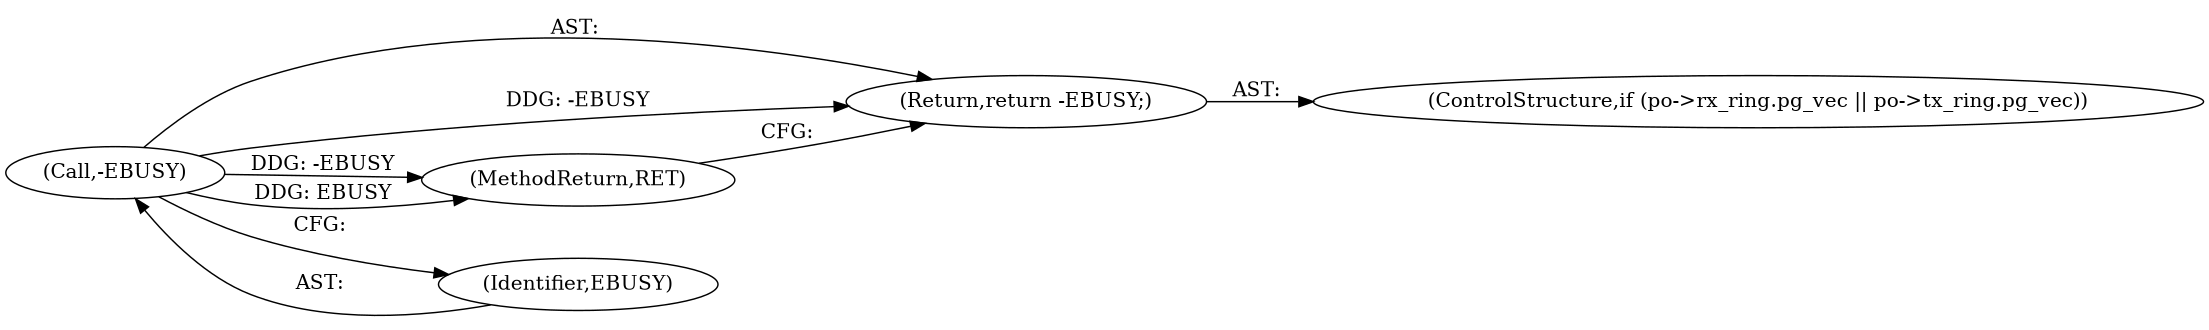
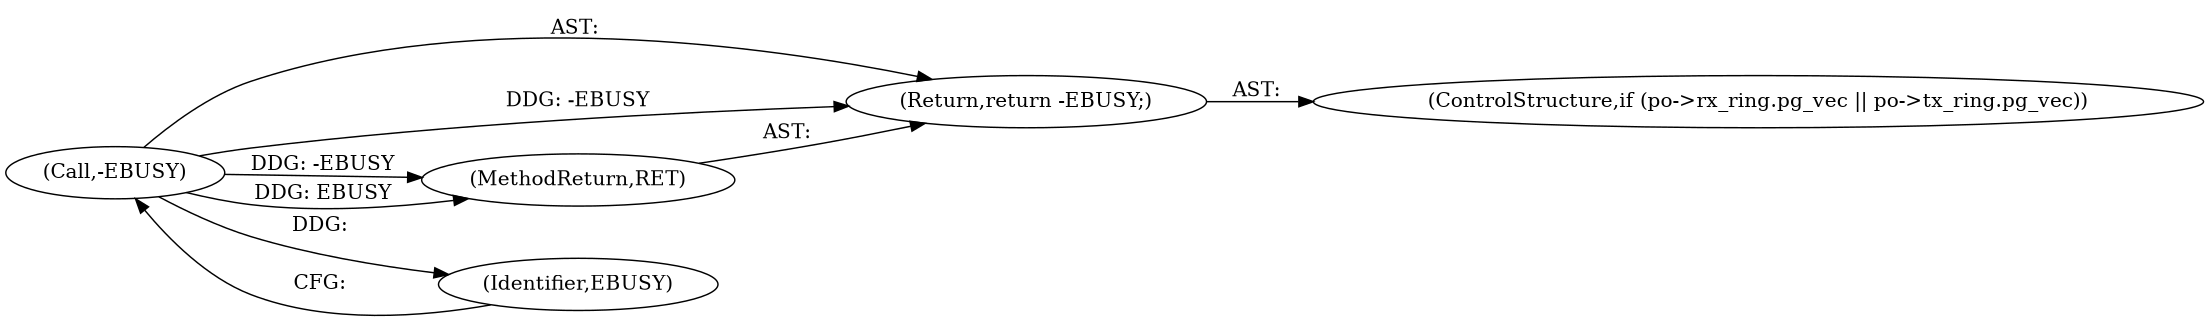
(791, 133) -> (791, 133)
(323, 226) -> (323, 226)
(323, 284) -> (323, 284)
